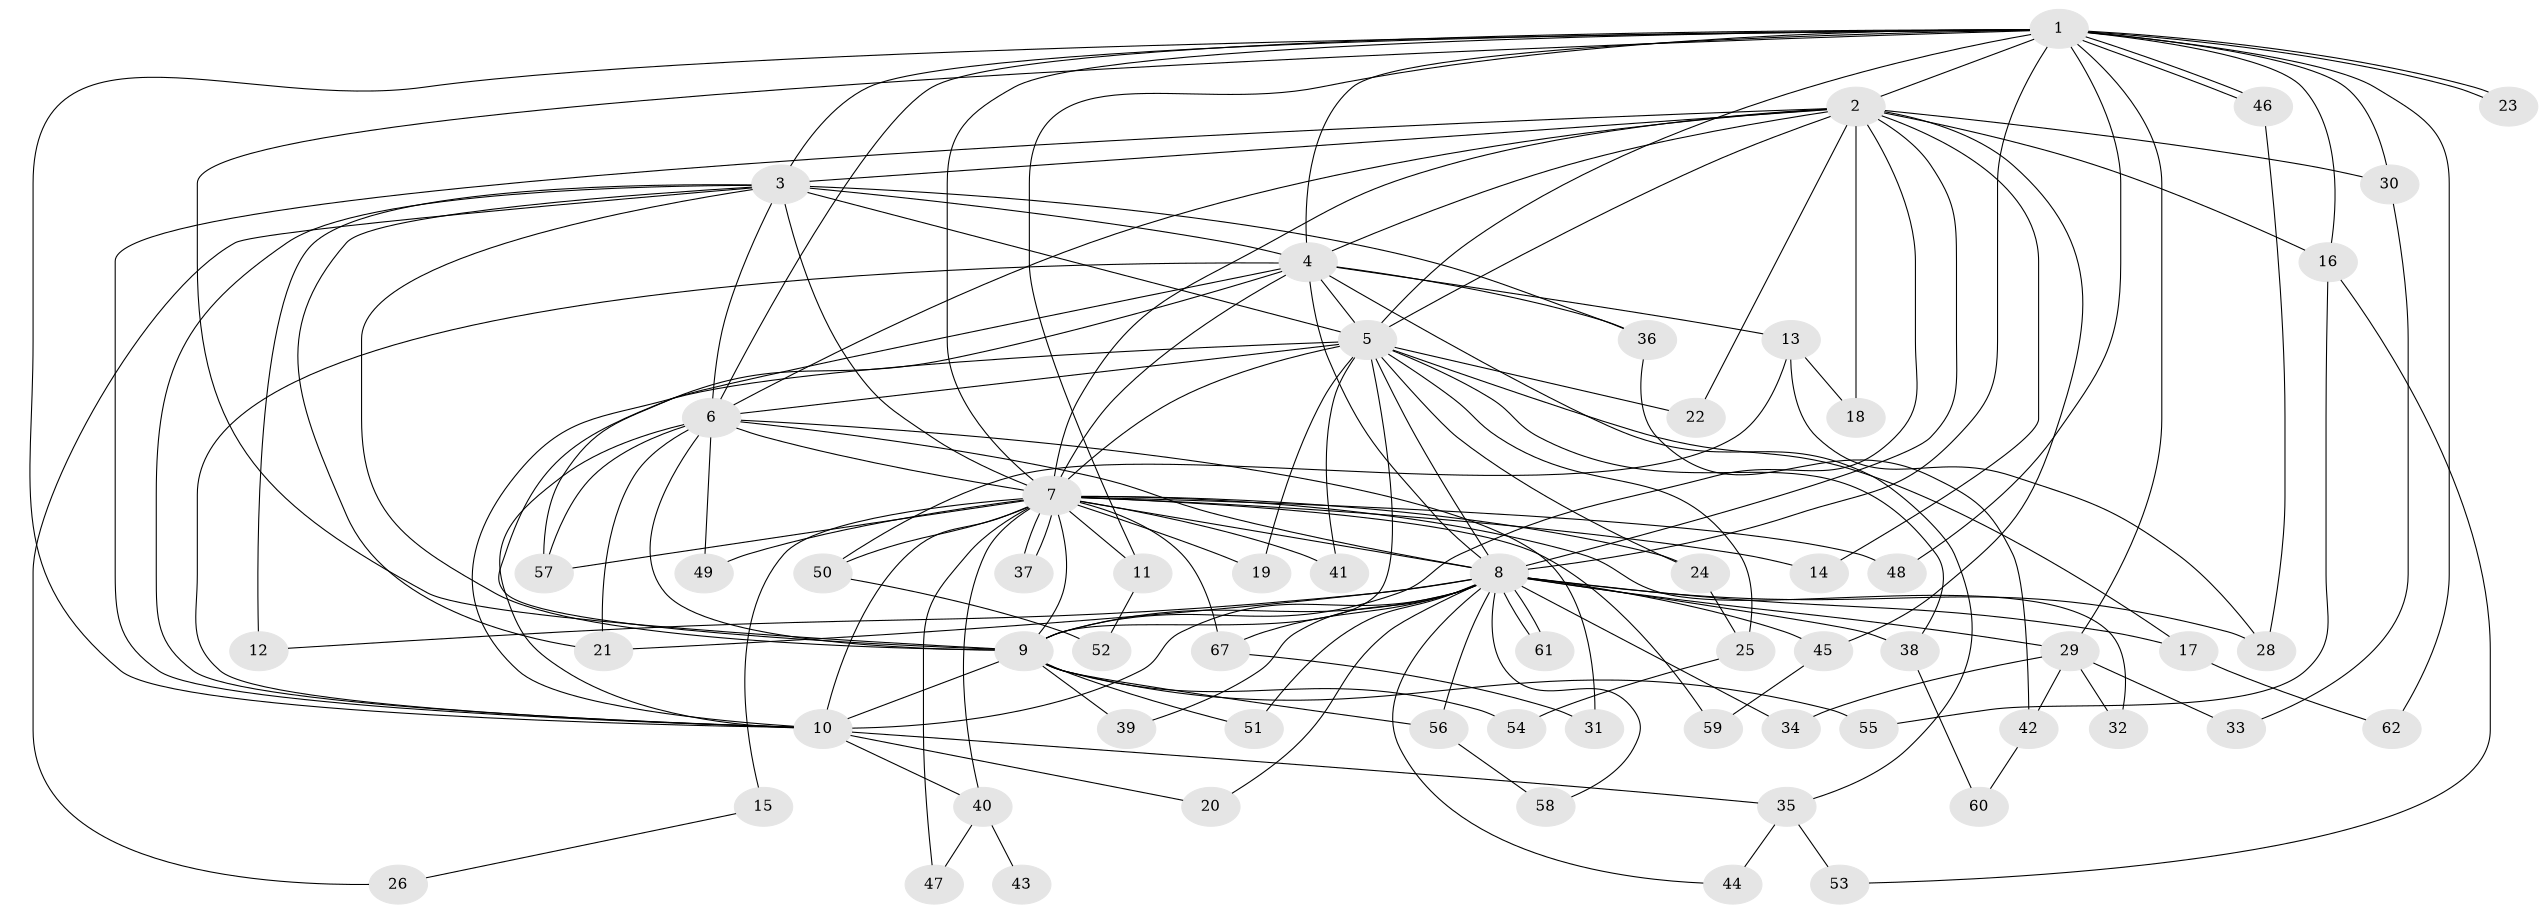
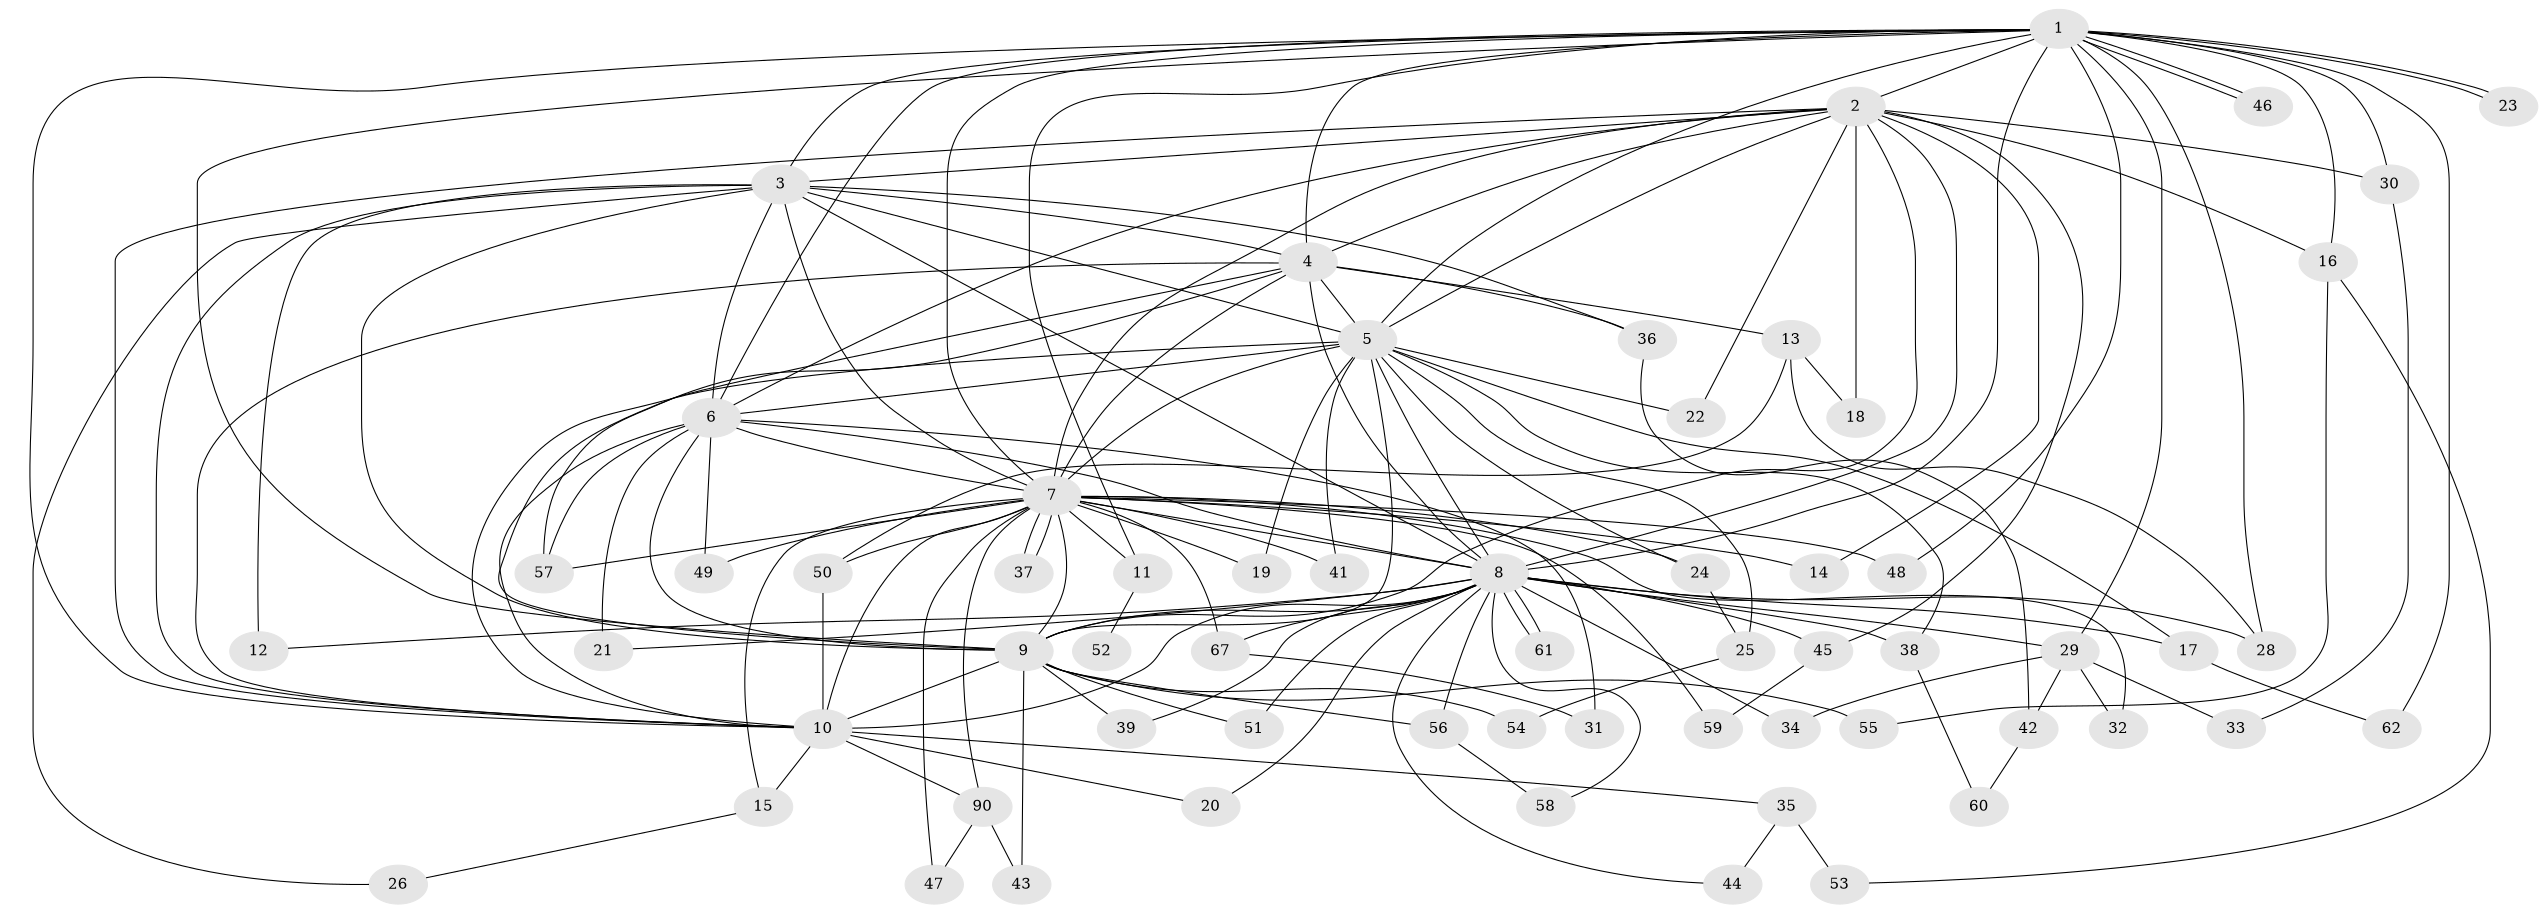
(306, 309) -> (1157, 388)
(2284, 379) -> (2233, 312)
(1934, 526) -> none
(961, 602) -> (823, 651)
none -> (1023, 758)
none -> (793, 768)
(983, 807) -> (983, 807)
